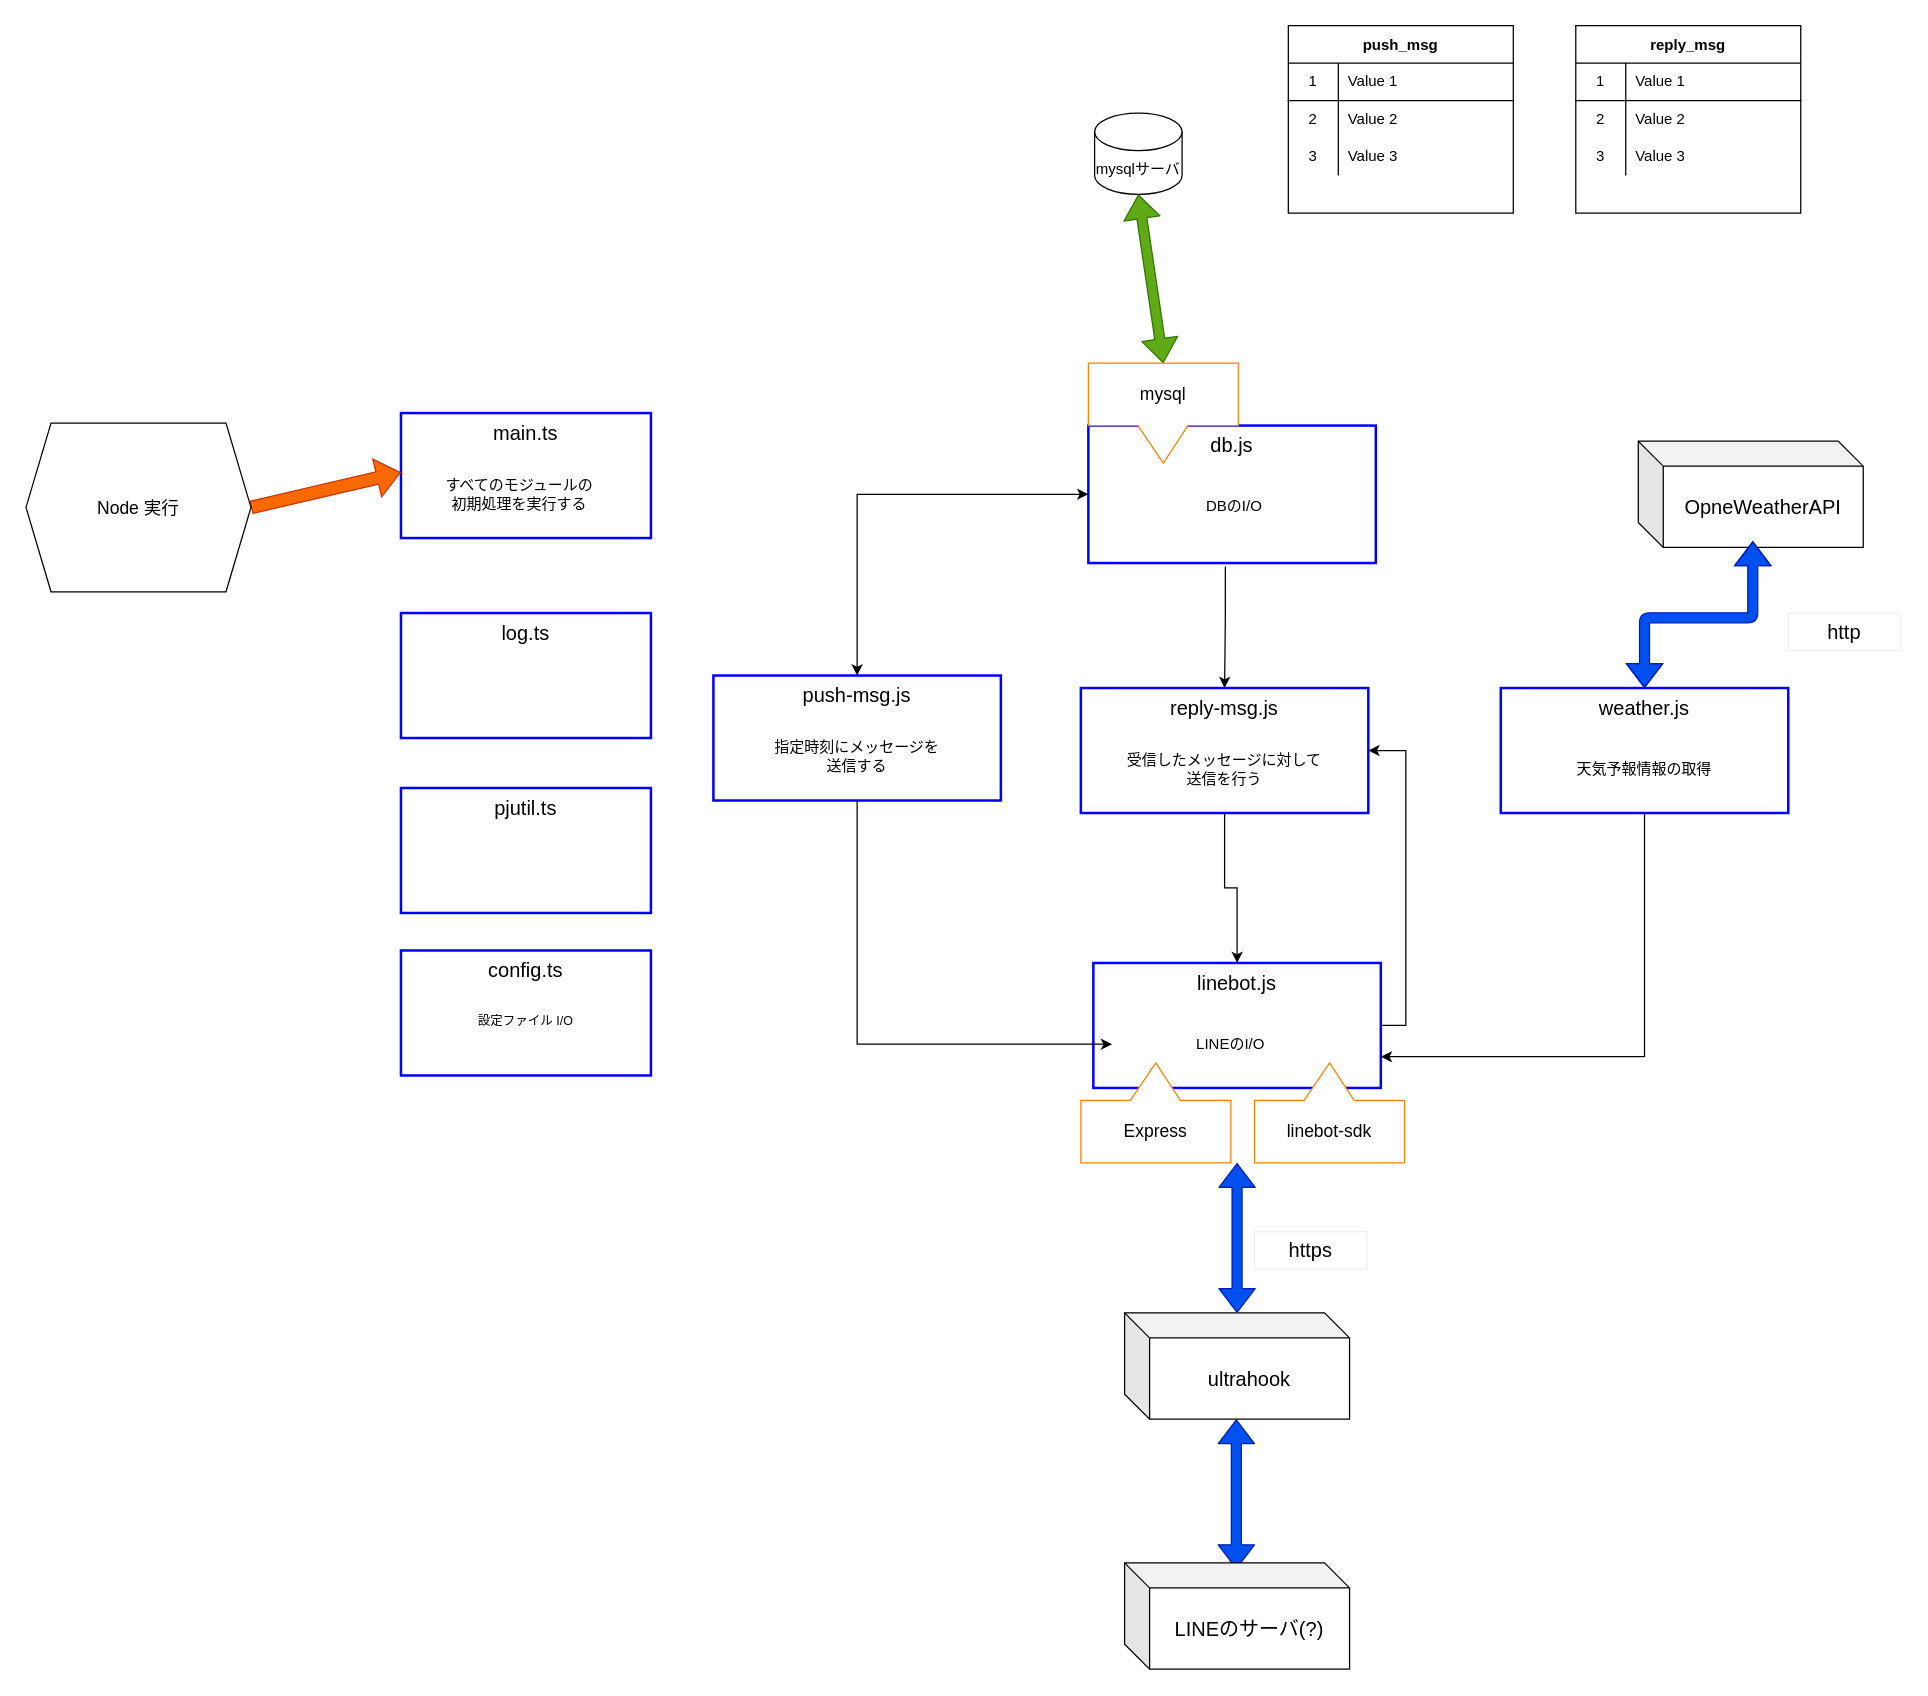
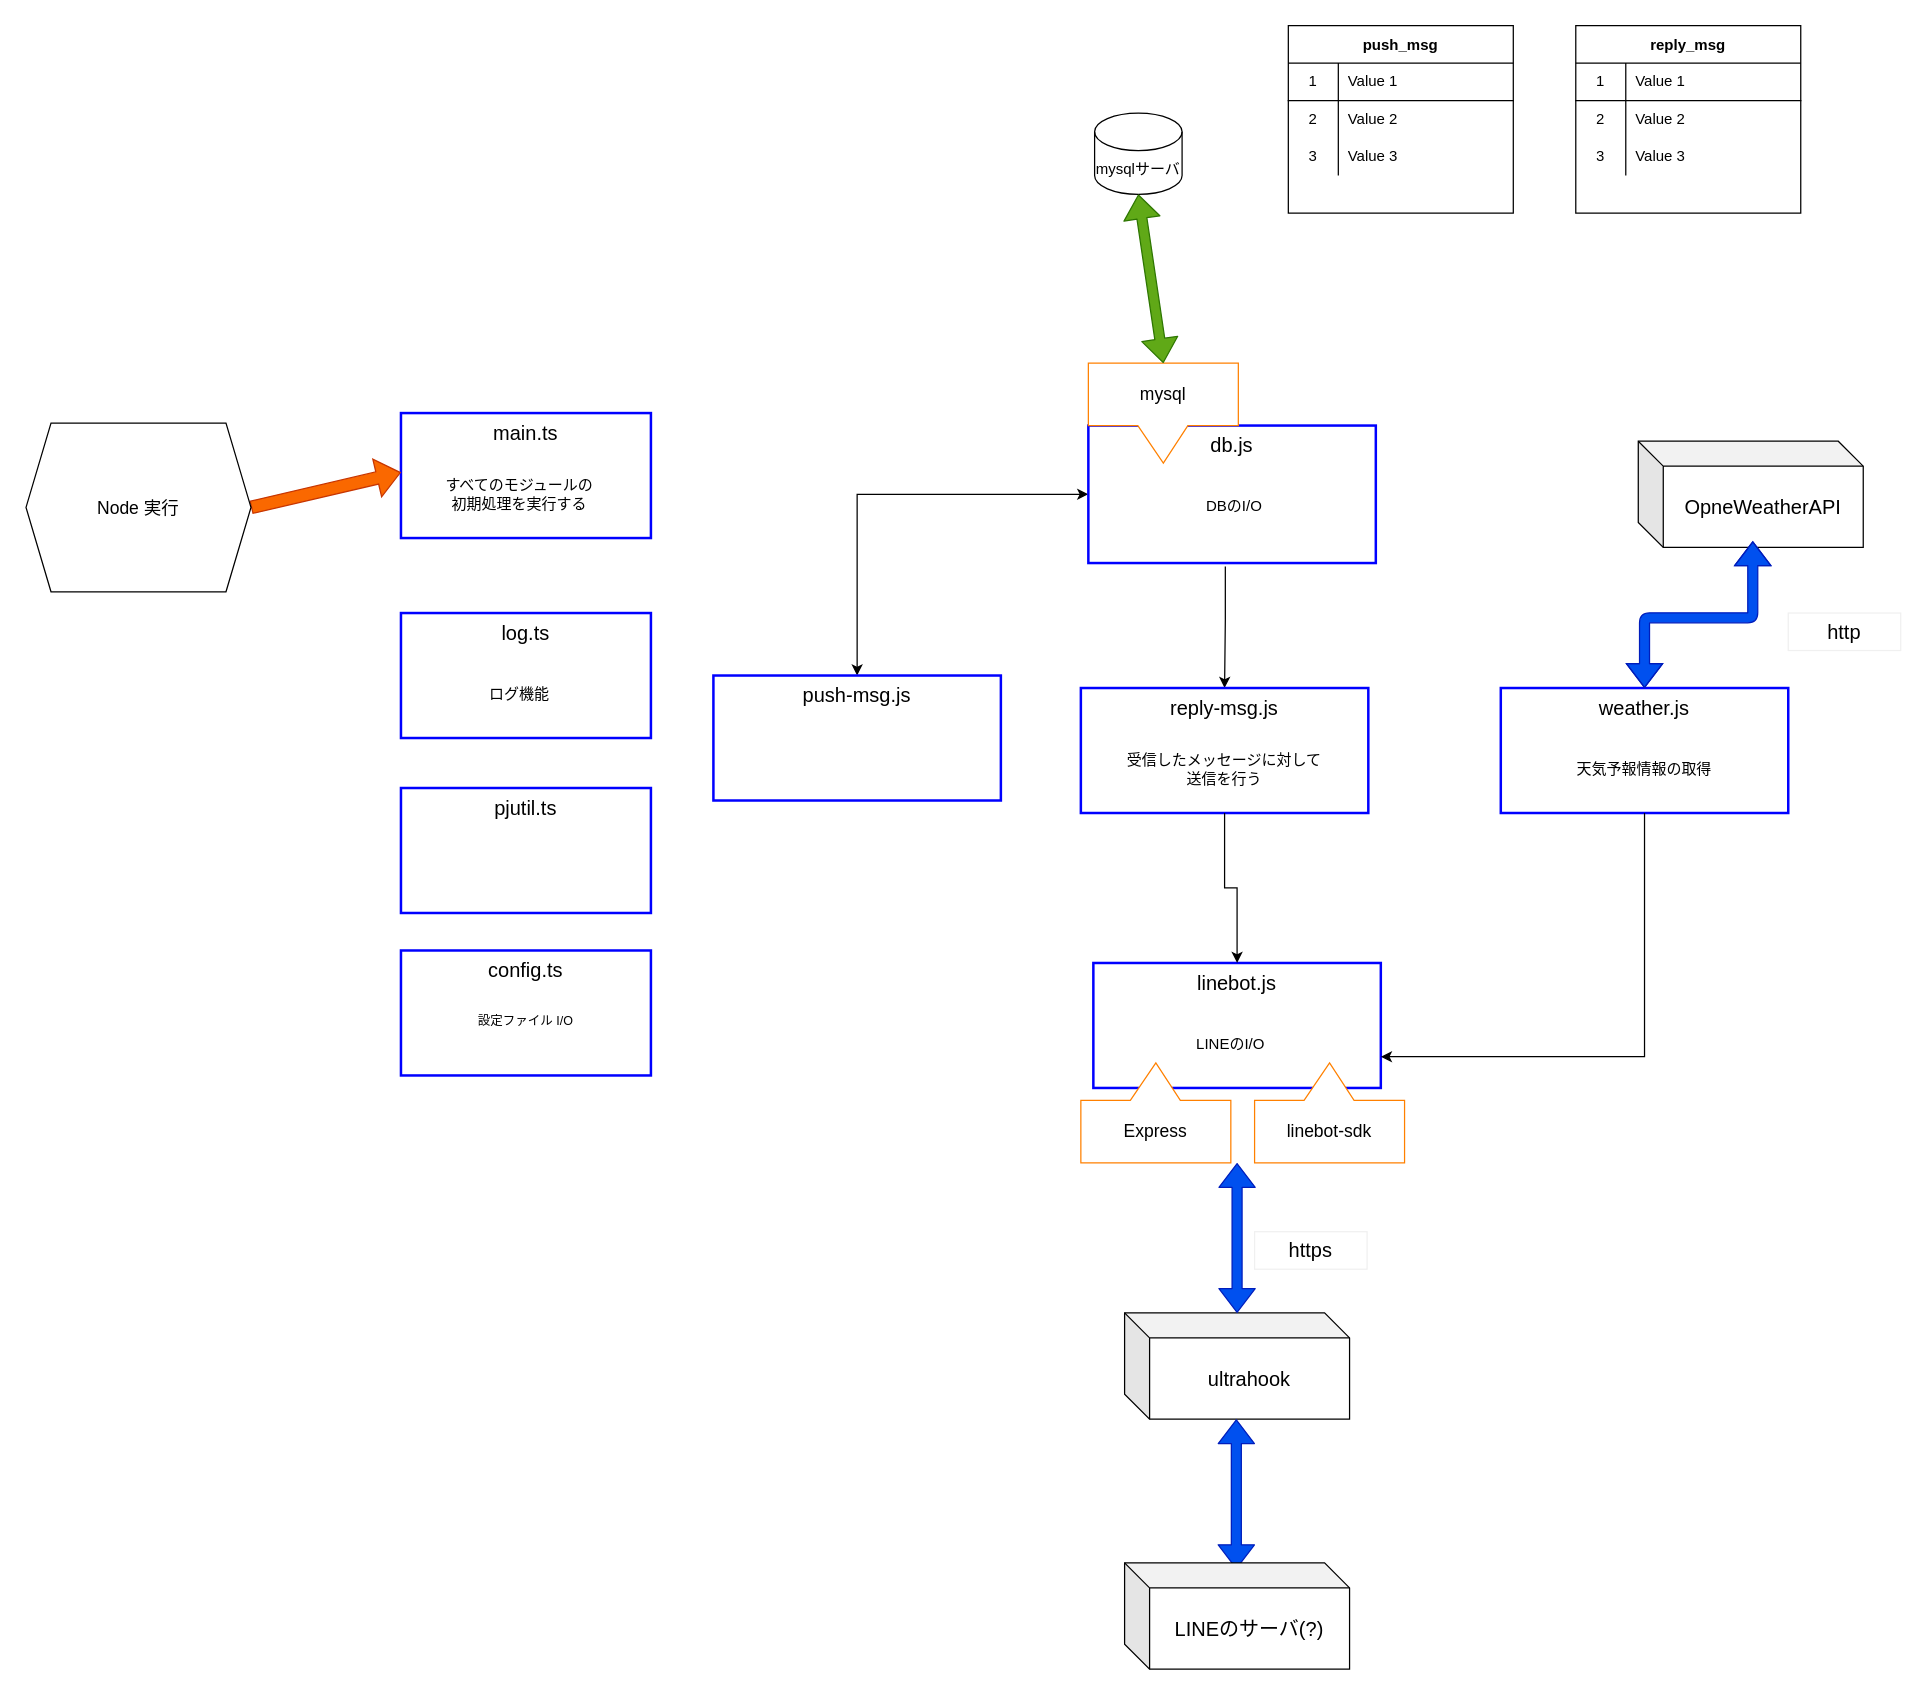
none -> (519, 694)
(857, 757) -> none
(1406, 887) -> none
(859, 1044) -> none
